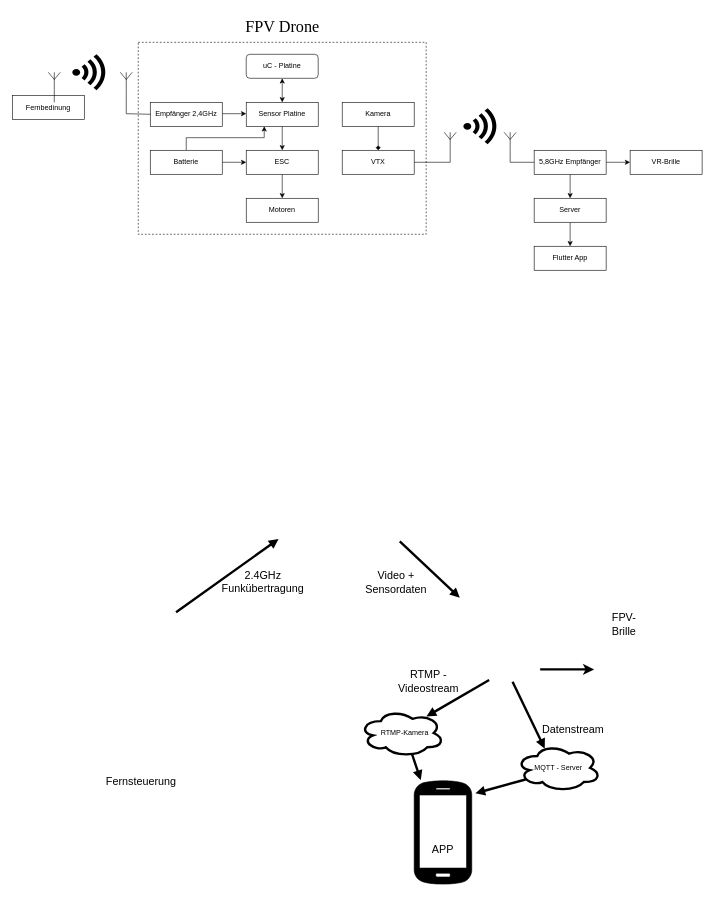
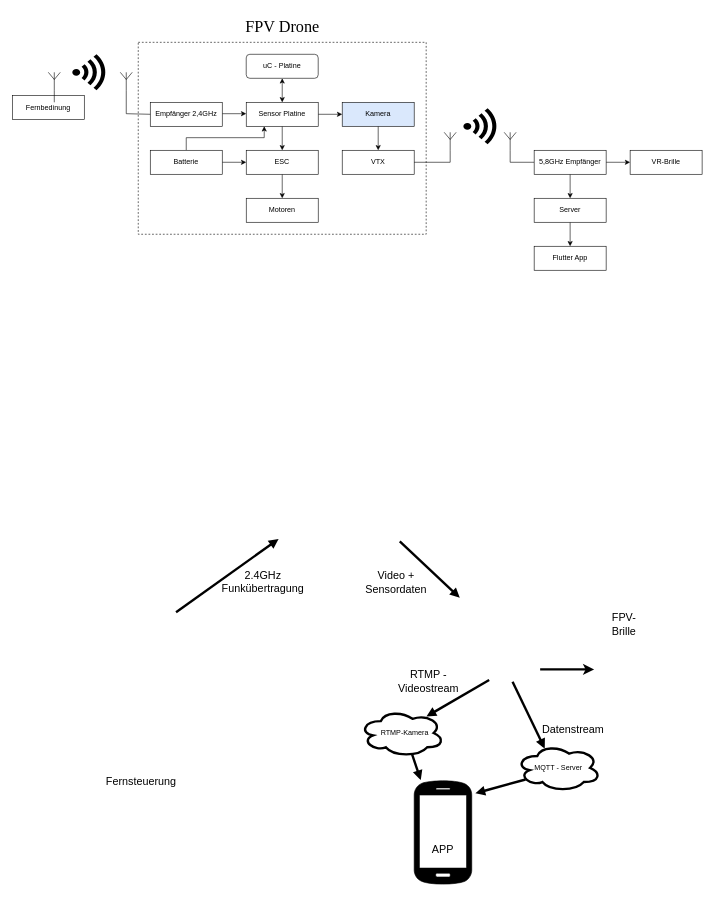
none -> (336, 114)
(378, 114) -> (378, 114)
(378, 144) -> (378, 144)
